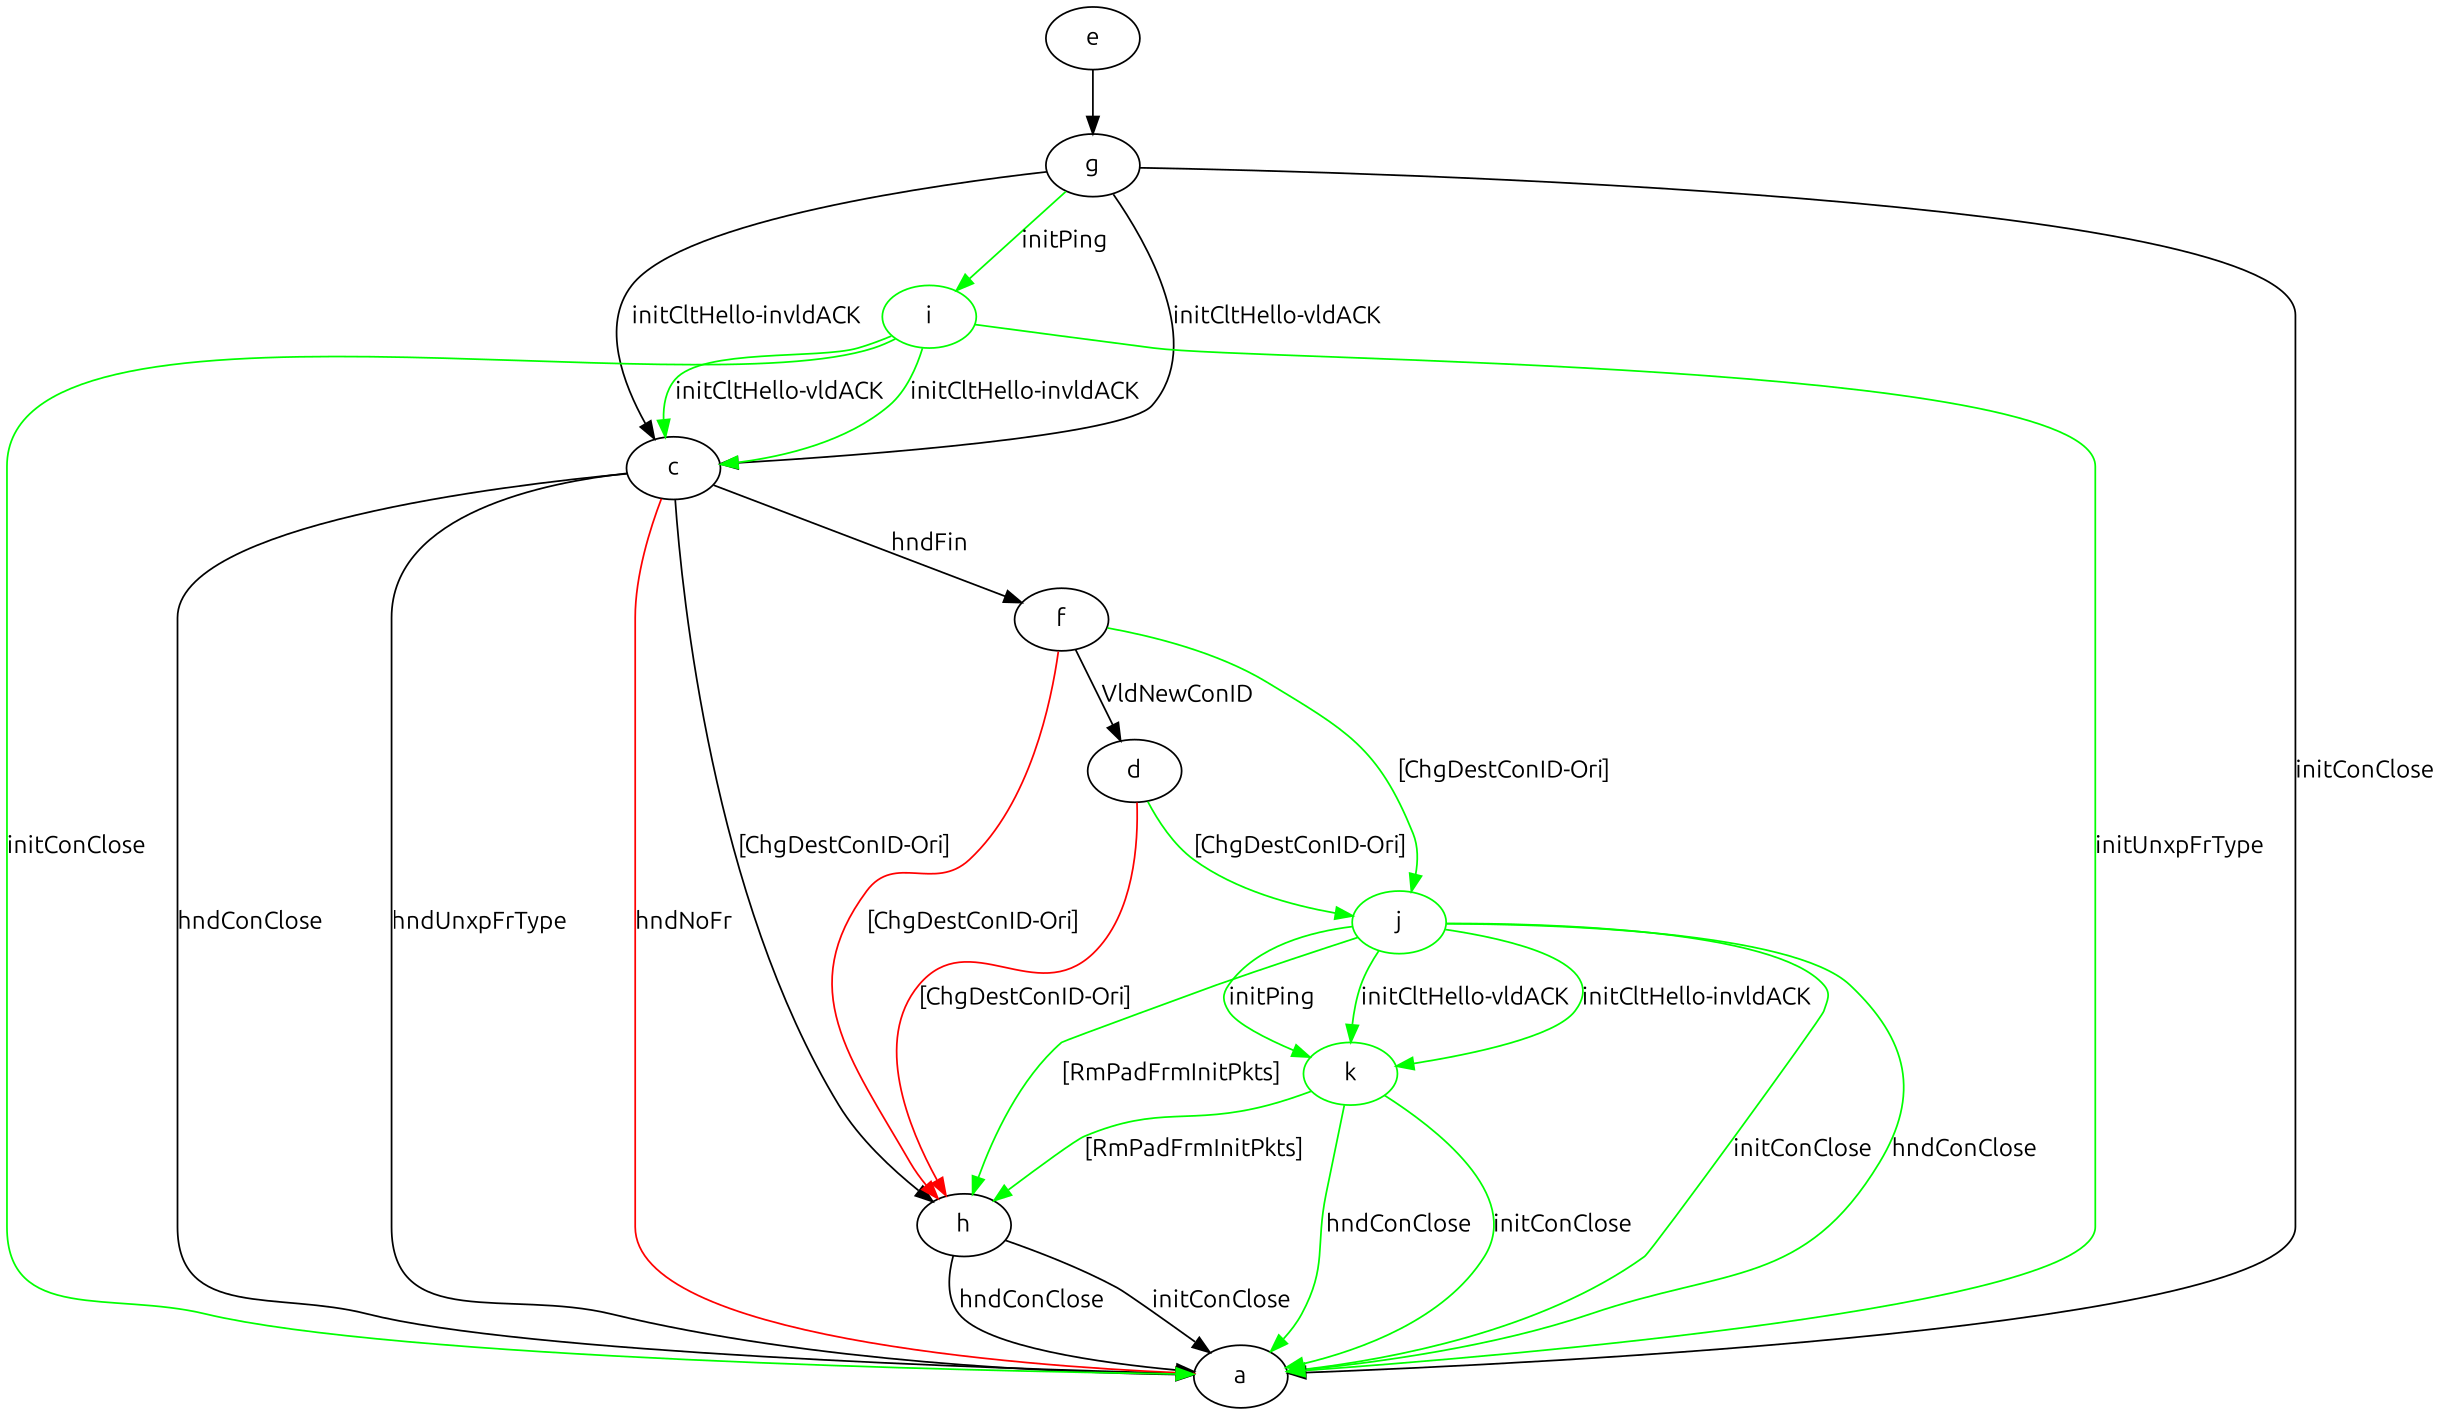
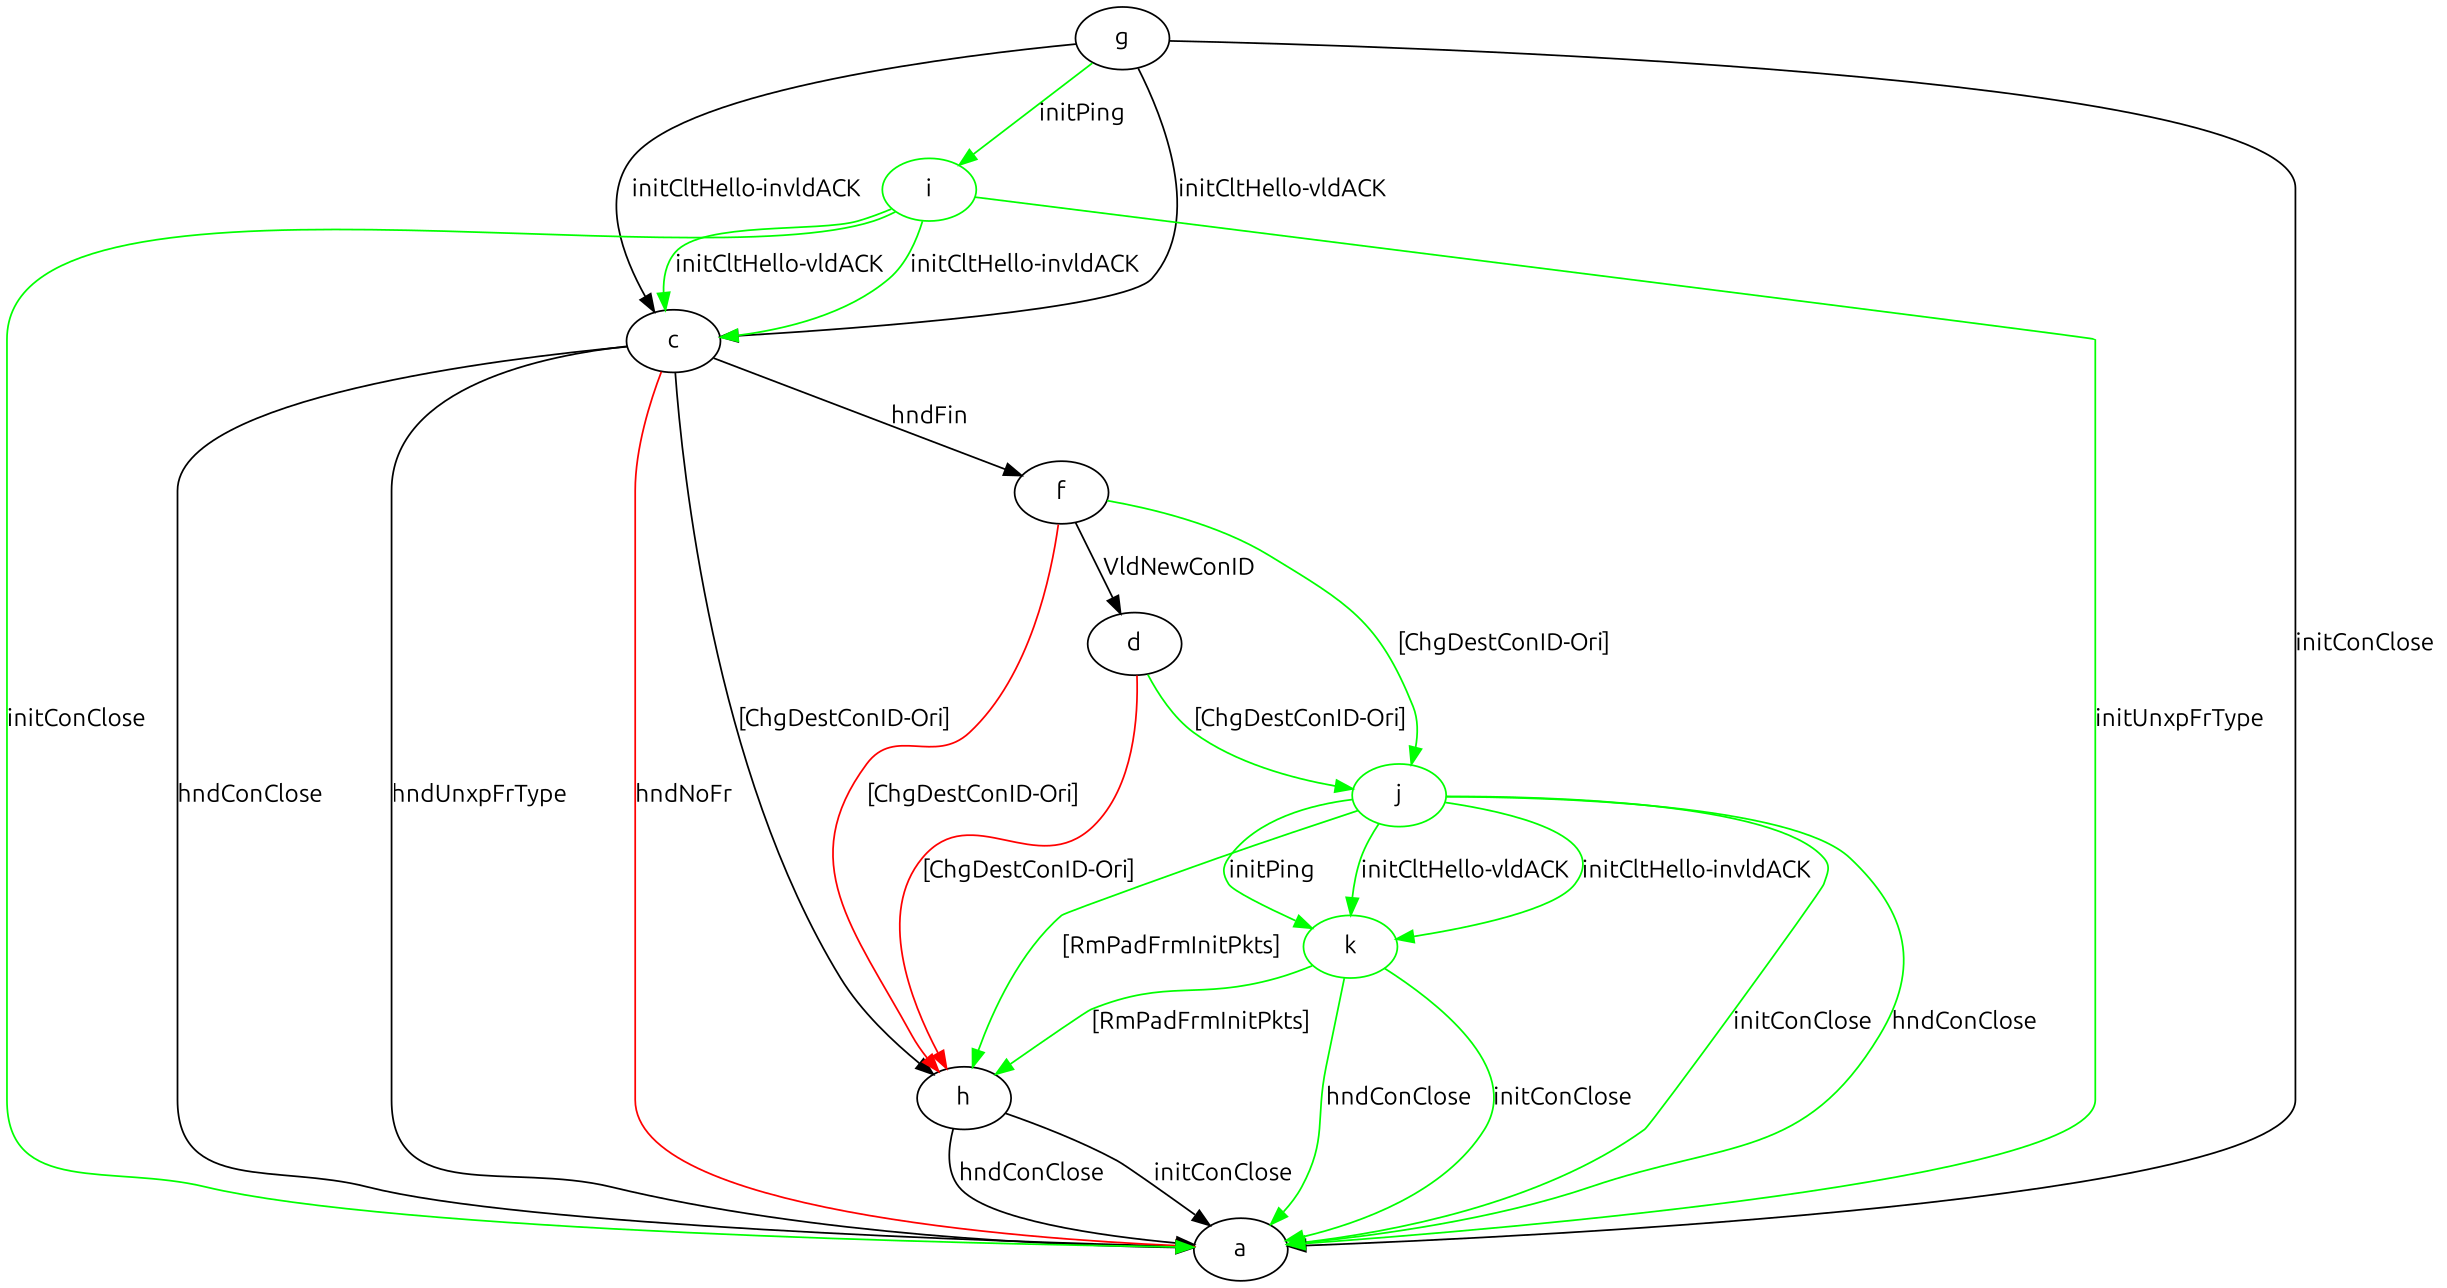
(1093, 38) -> none
